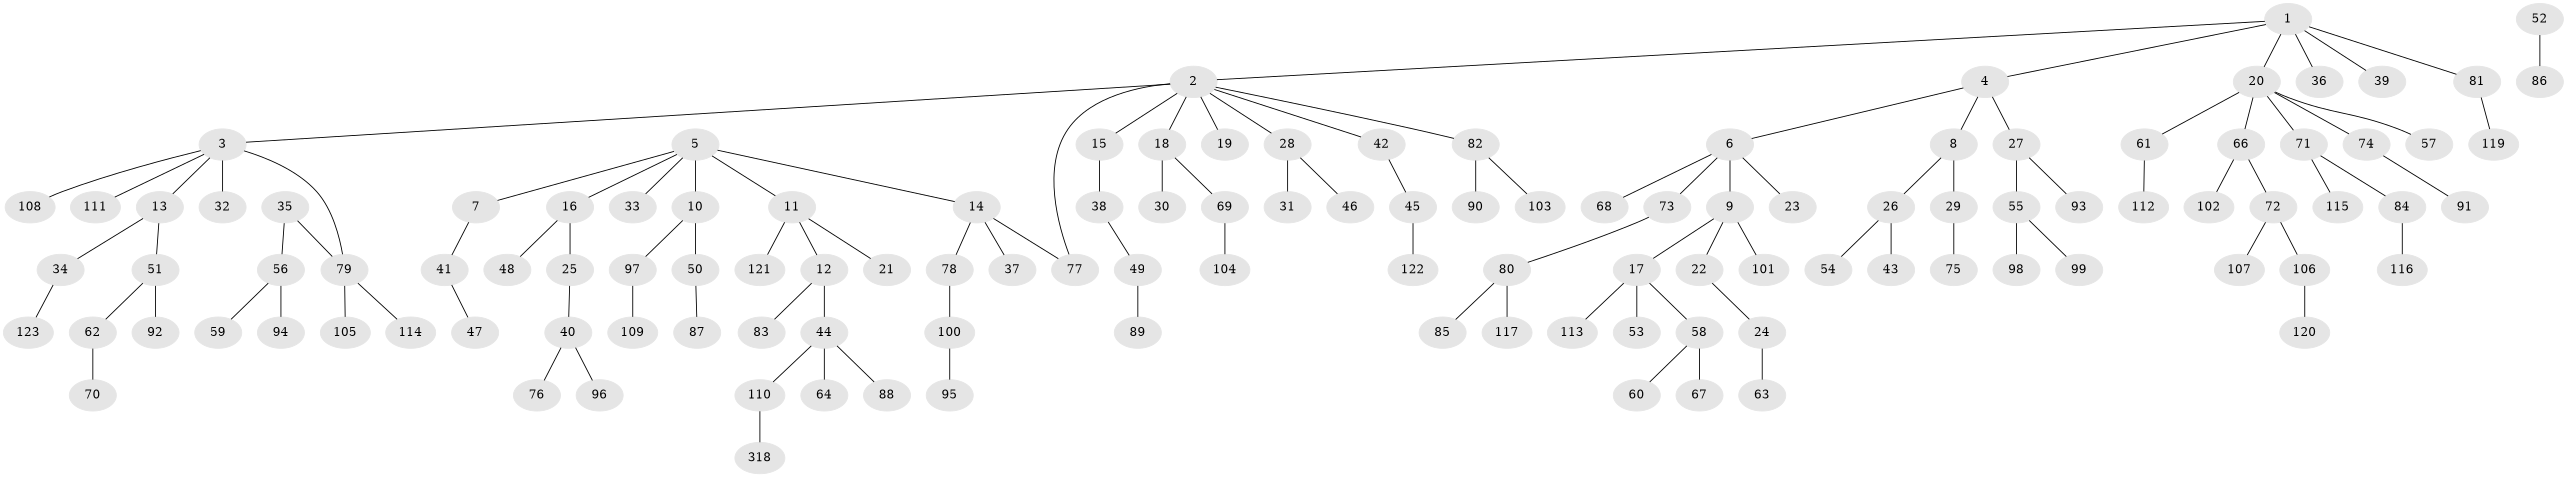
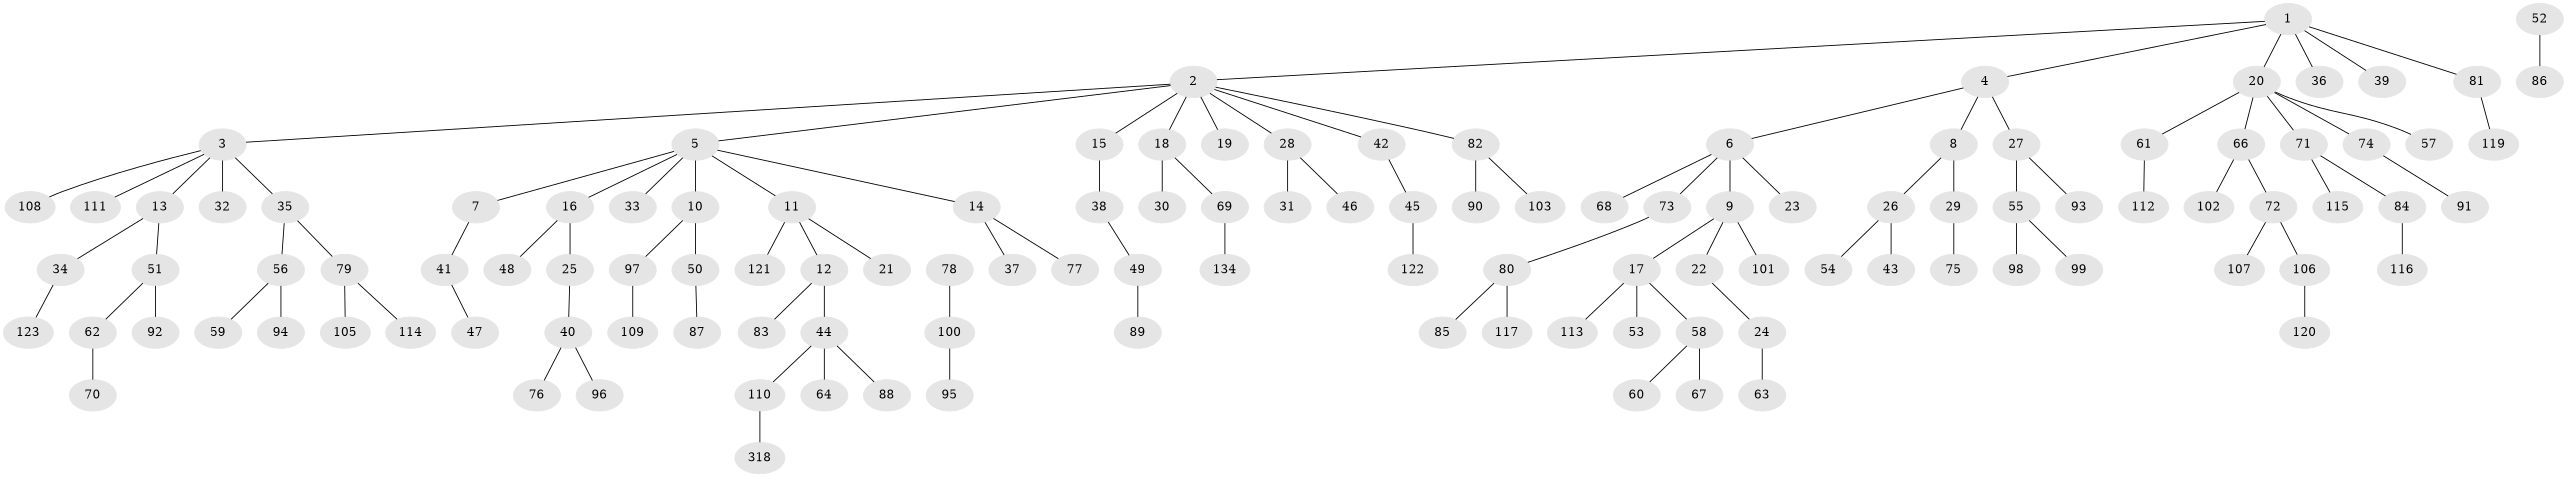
(1065, 136) -> (945, 113)
(311, 186) -> (254, 176)
(963, 239) -> none
(1225, 270) -> (1225, 270)
